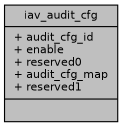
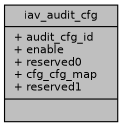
(61, 75) -> (55, 75)
